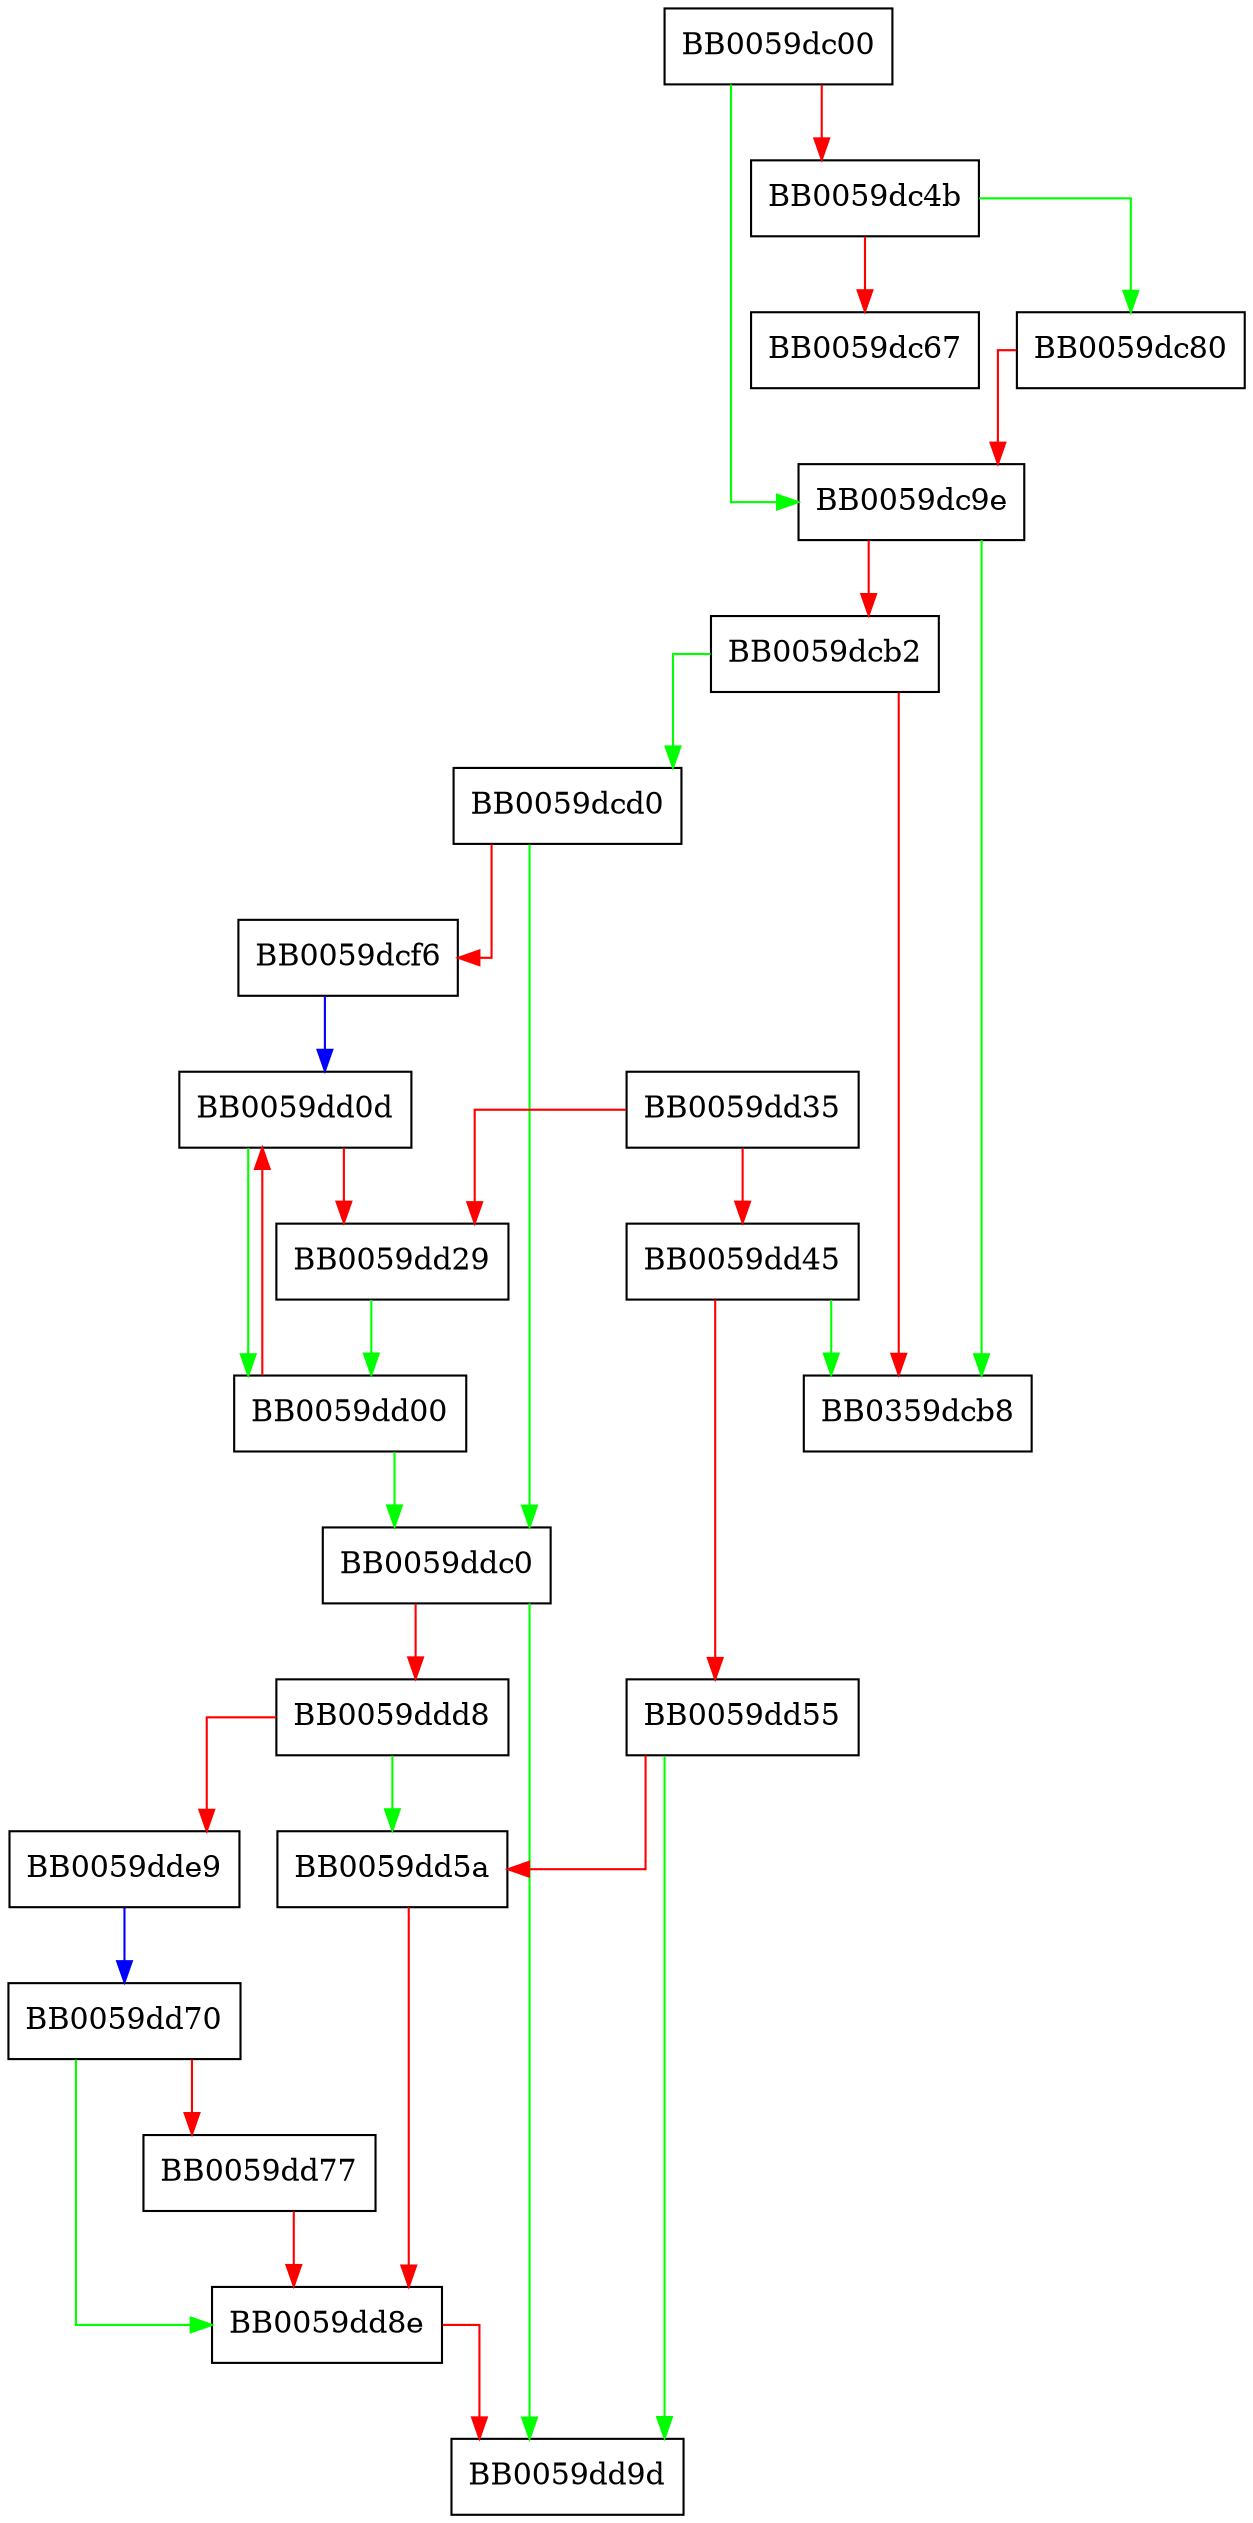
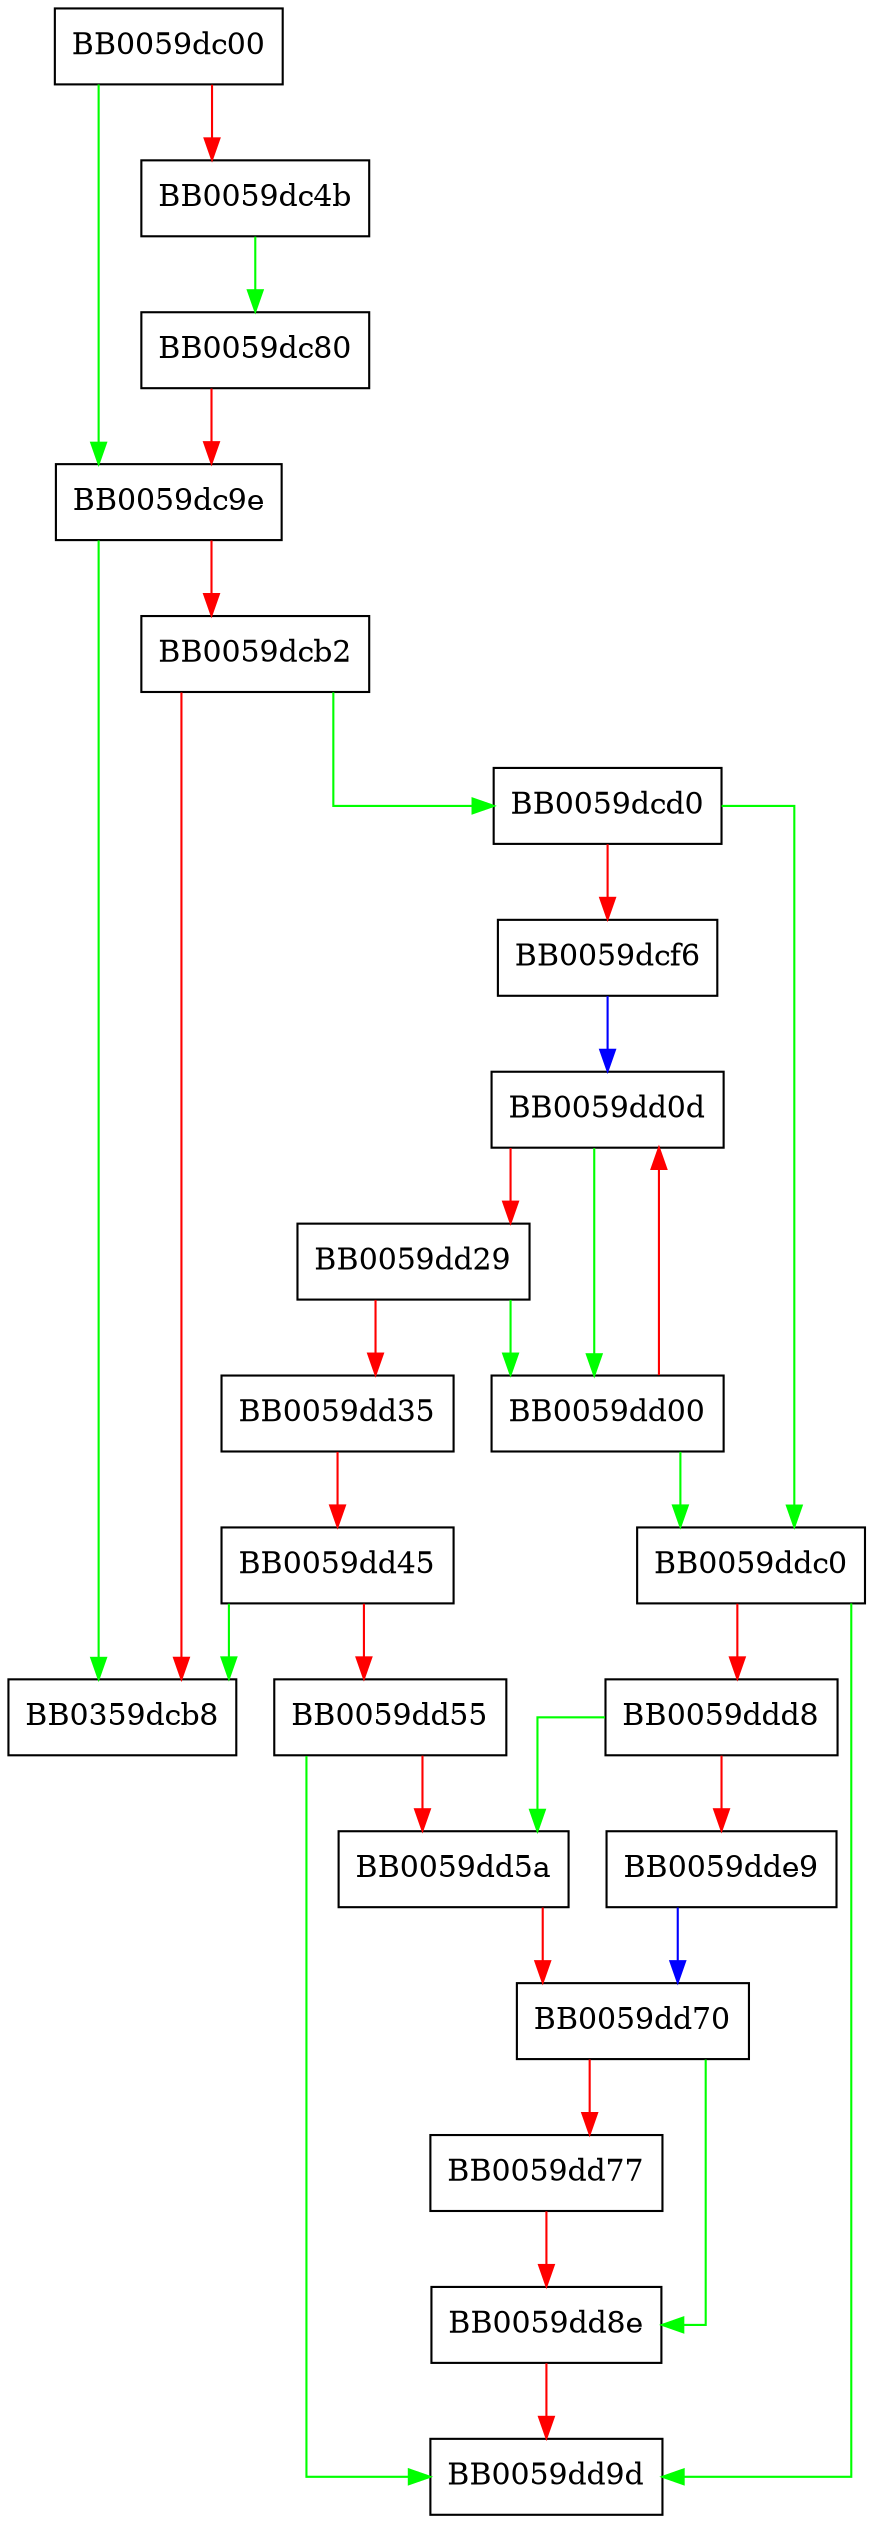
(865, 350) -> none
(504, 1110) -> (376, 1327)
(409, 2086) -> (543, 1934)
